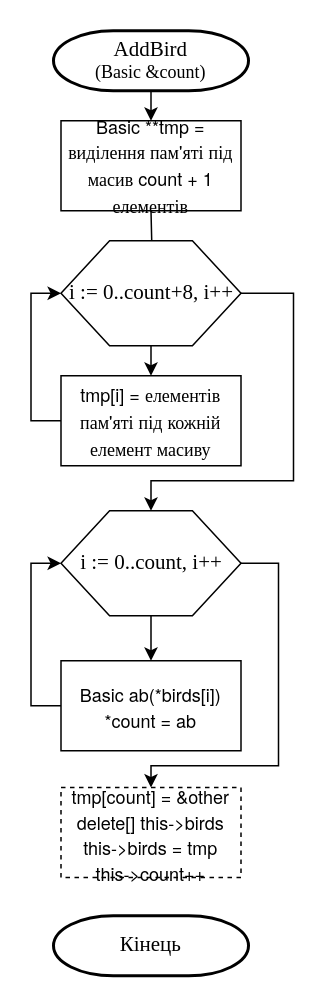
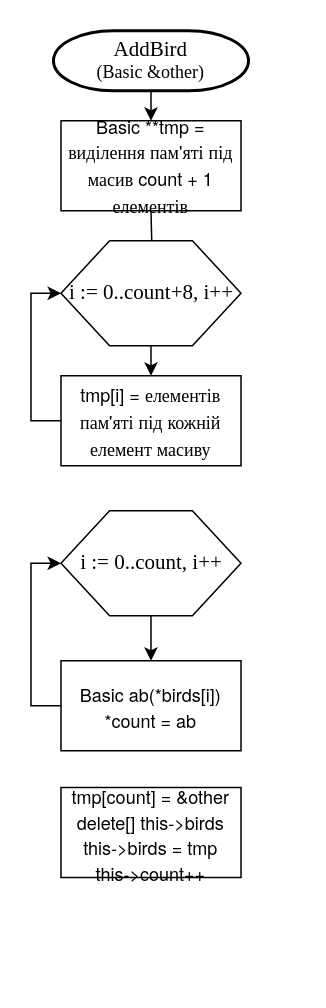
(151, 61) -> (151, 61)
(293, 442) -> none
(278, 716) -> none
(151, 833) -> (151, 833)
(151, 946) -> none
